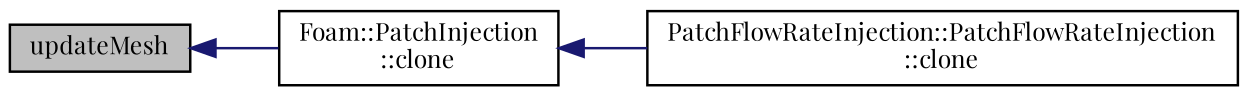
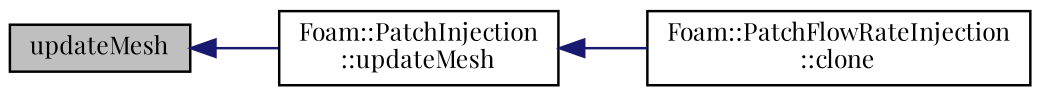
(419, 48) -> (419, 48)
(943, 48) -> (839, 48)
